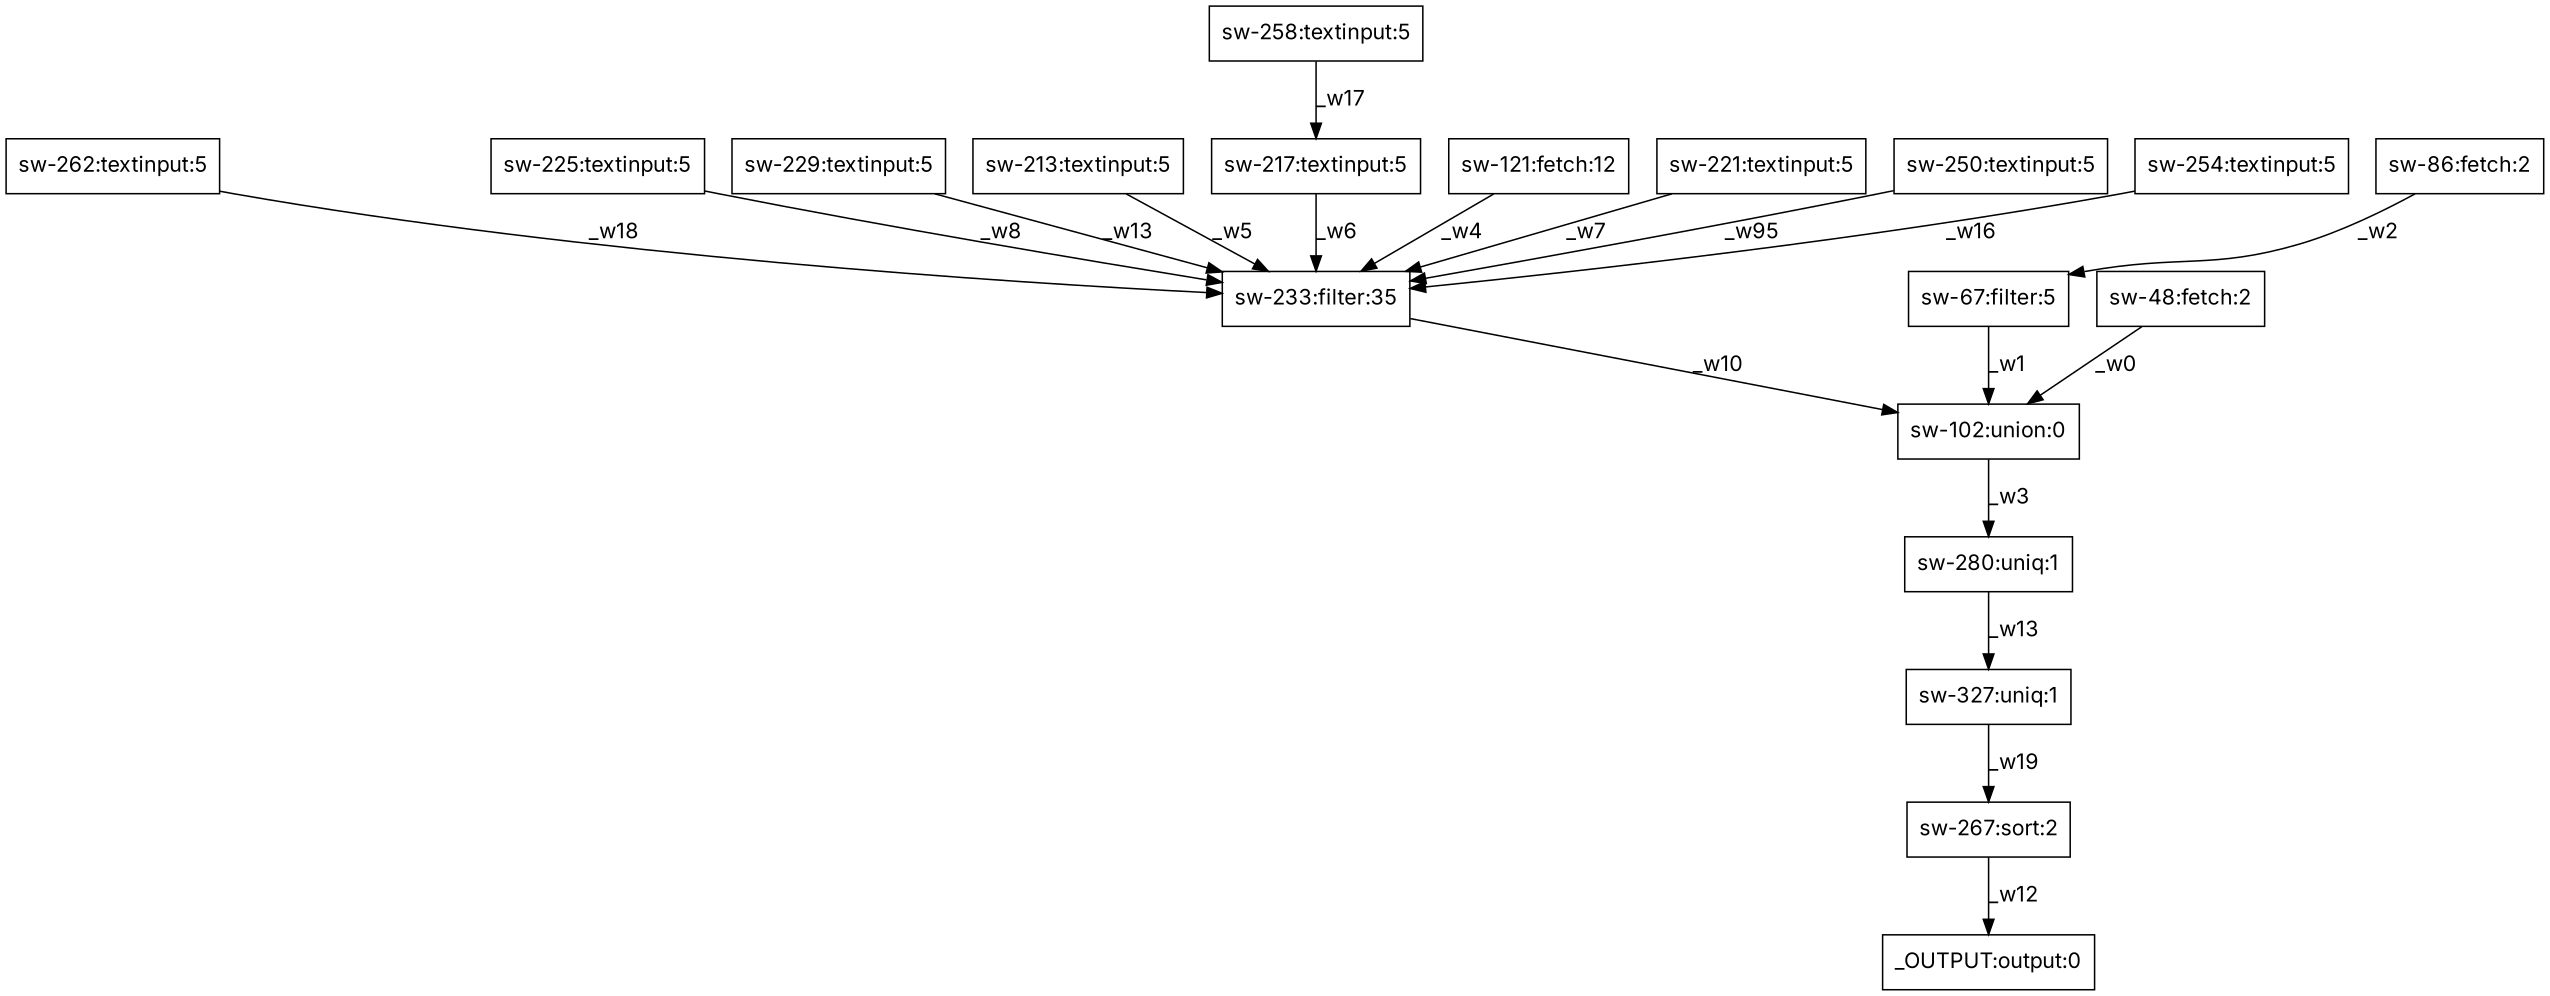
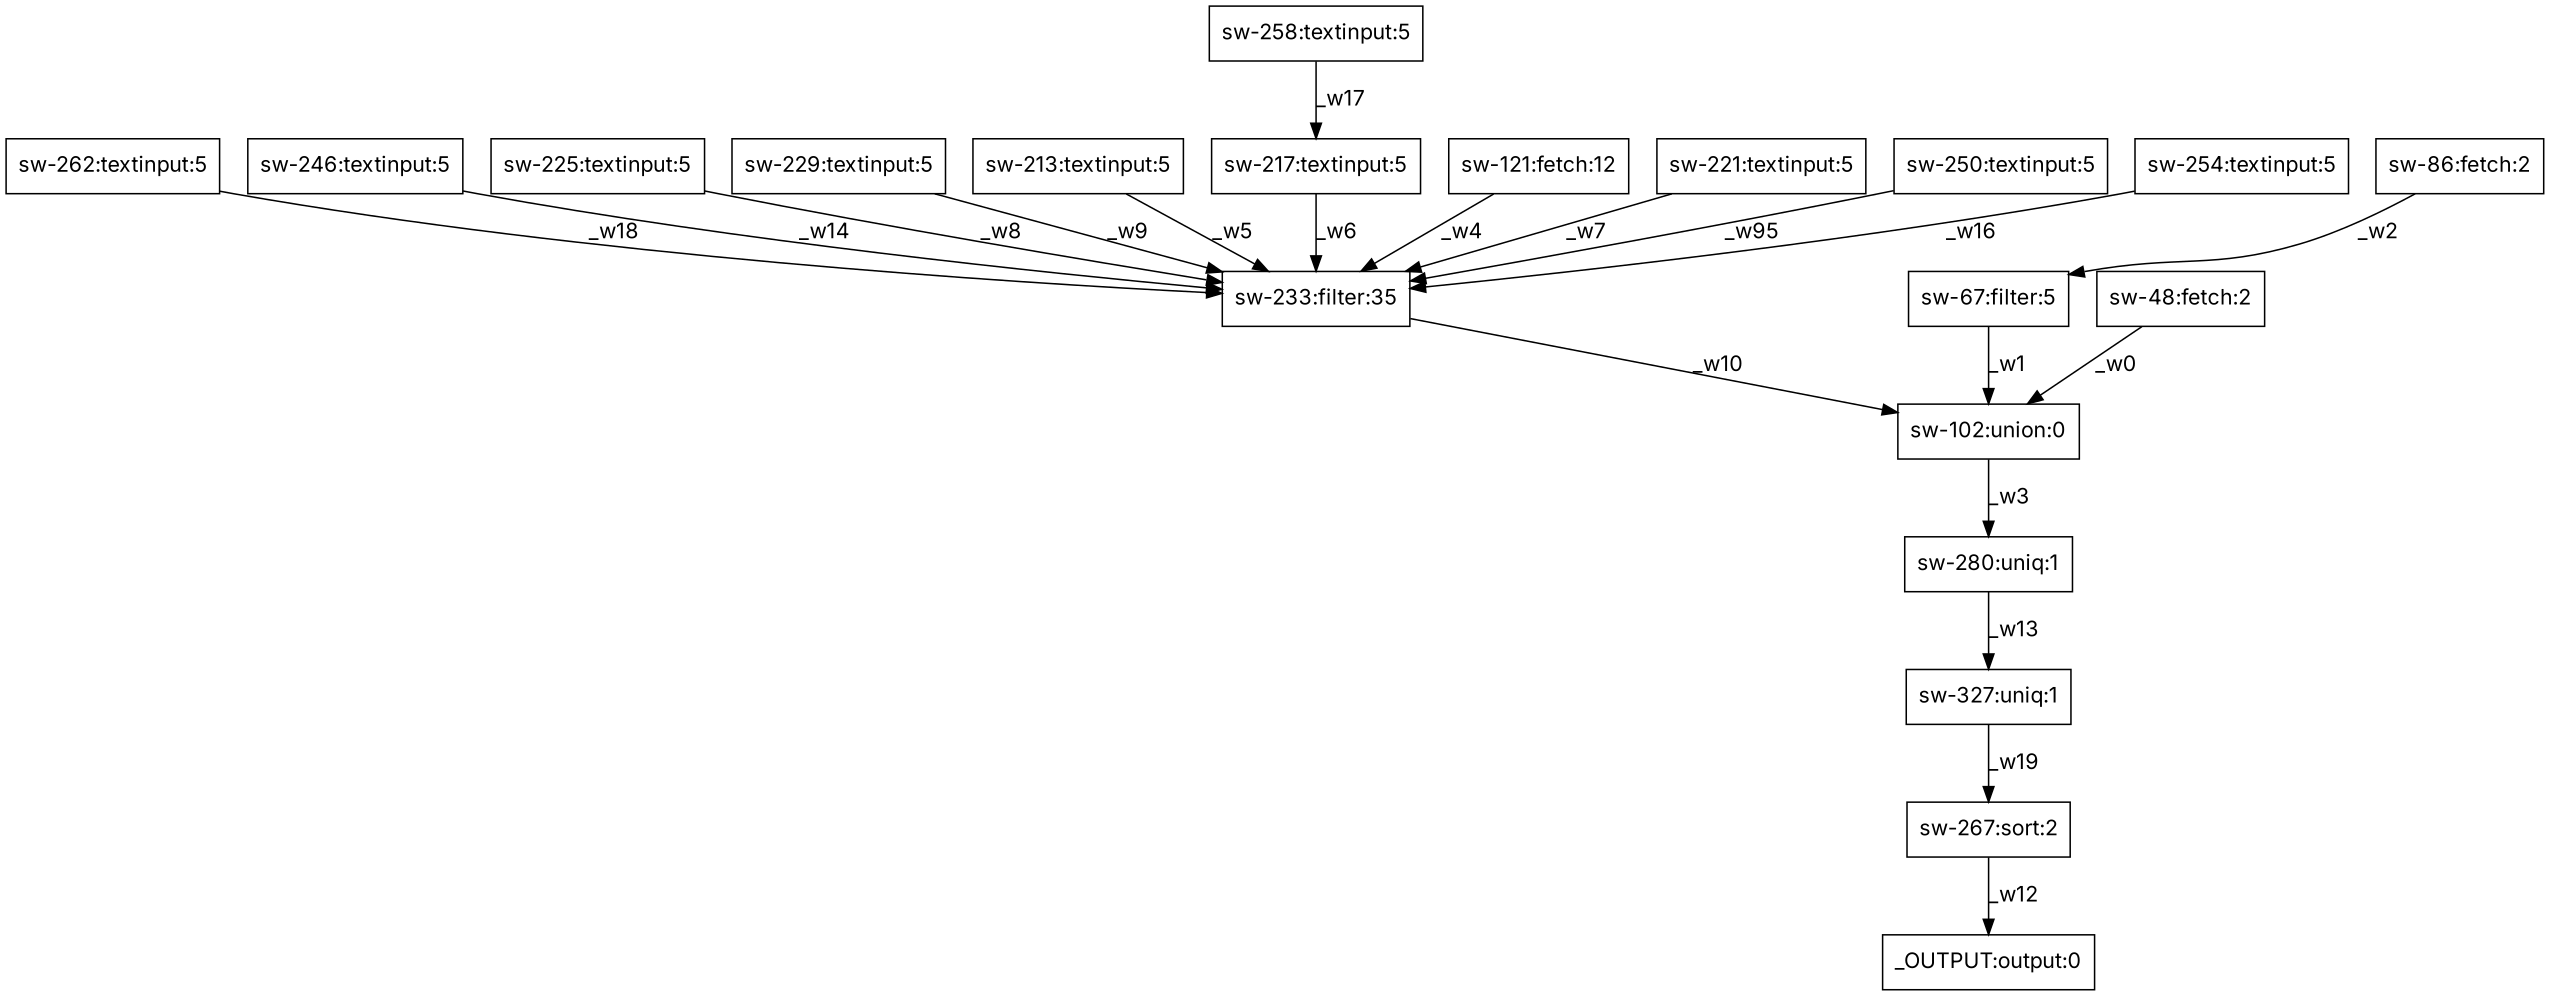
none -> (355, 166)
(1128, 233) -> (1128, 233)
